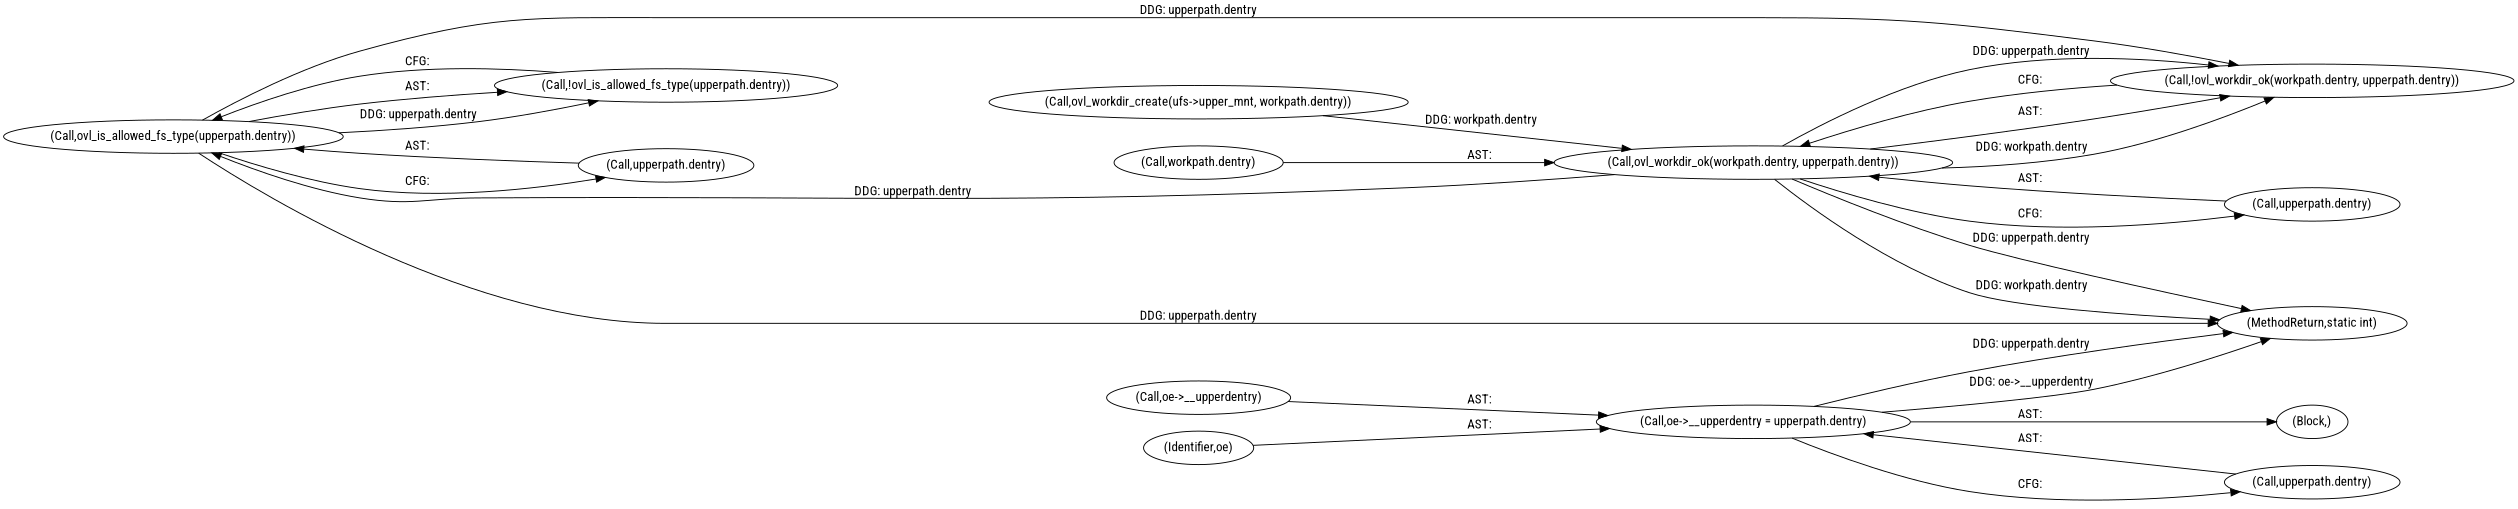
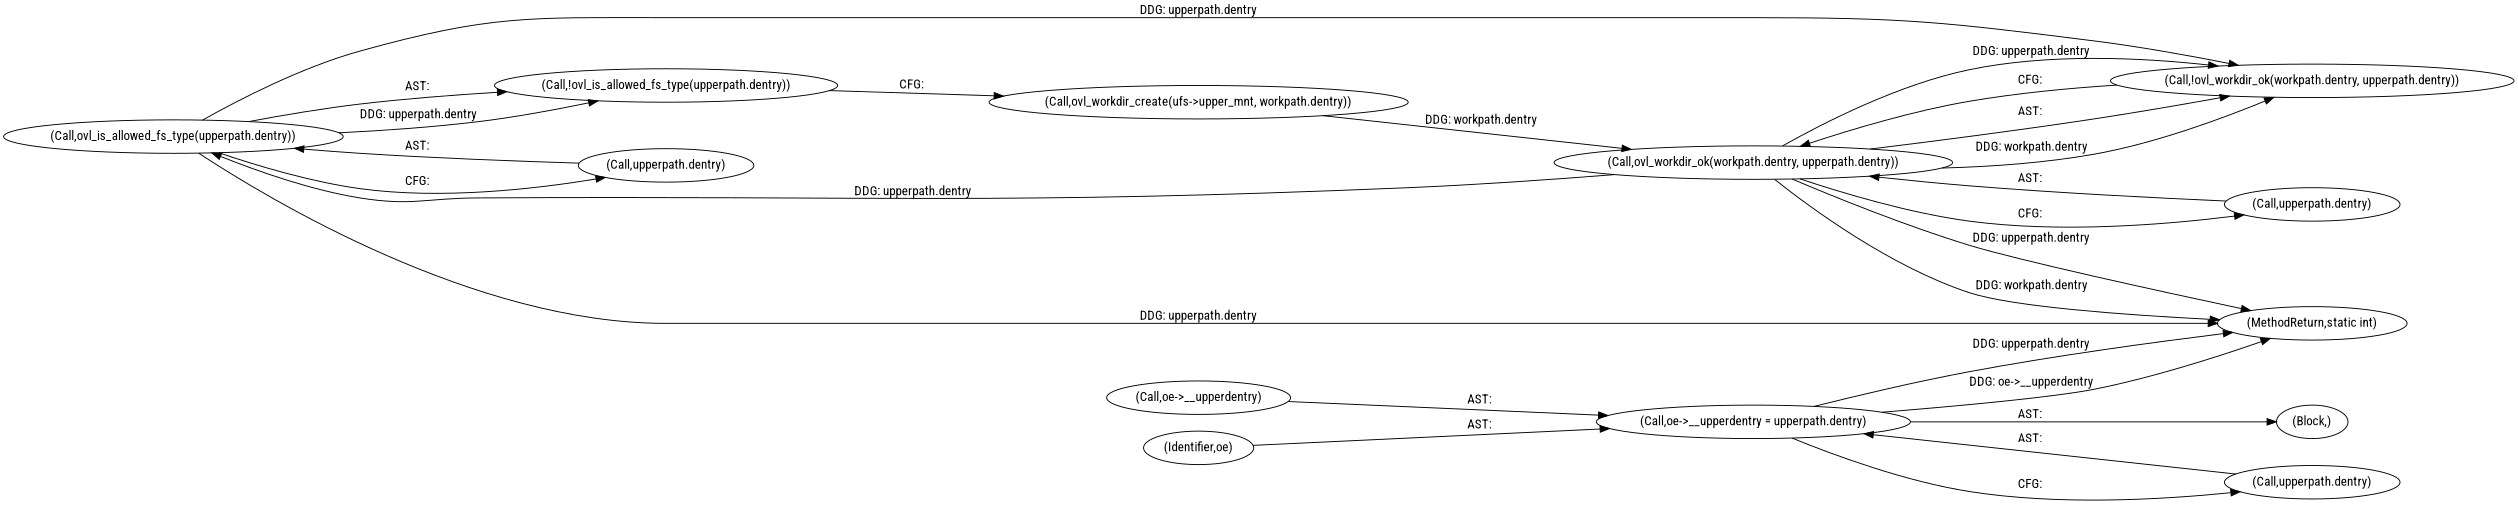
(387, 73) -> (912, 93)
(1199, 163) -> none
